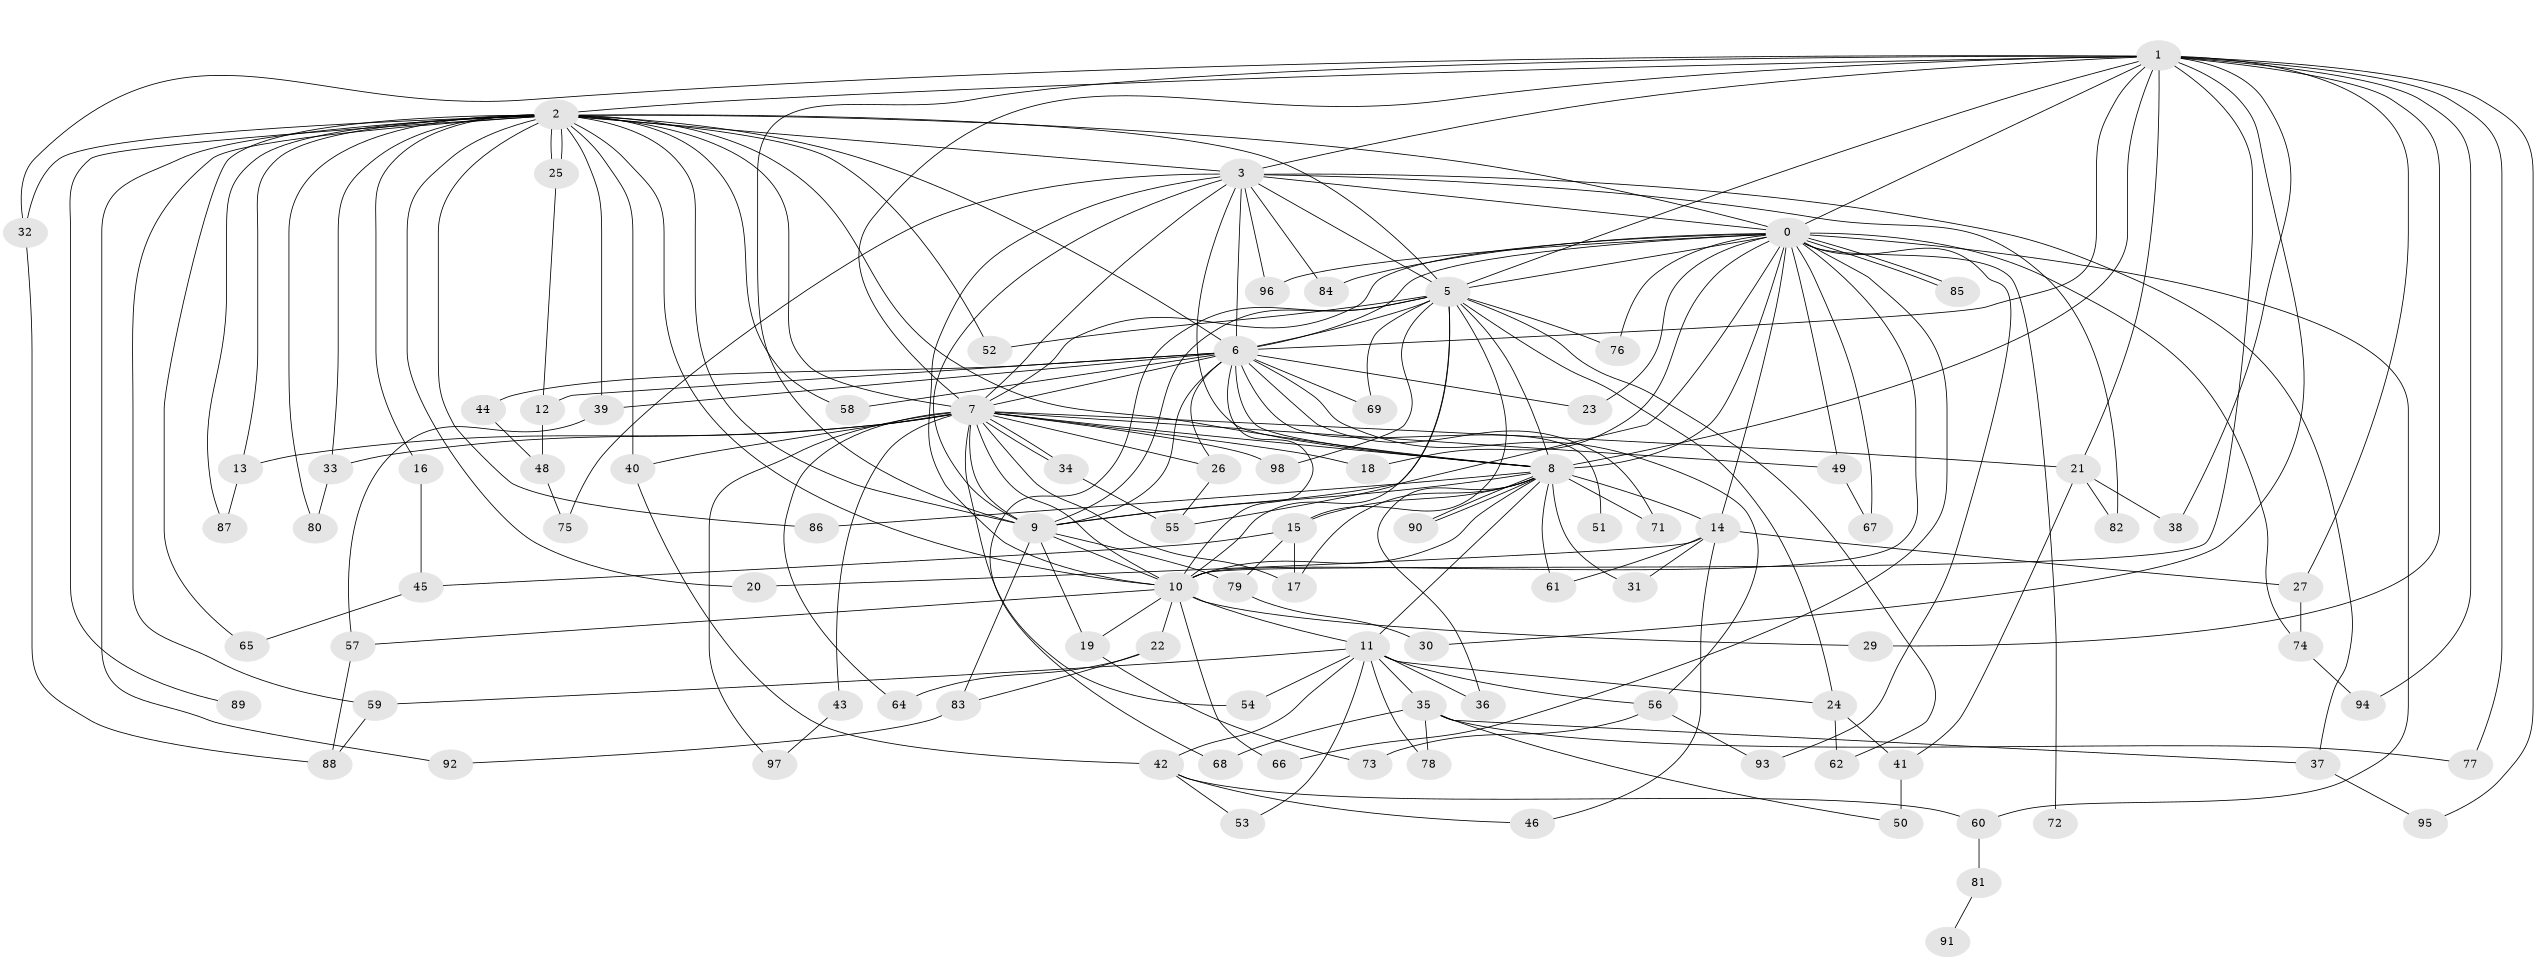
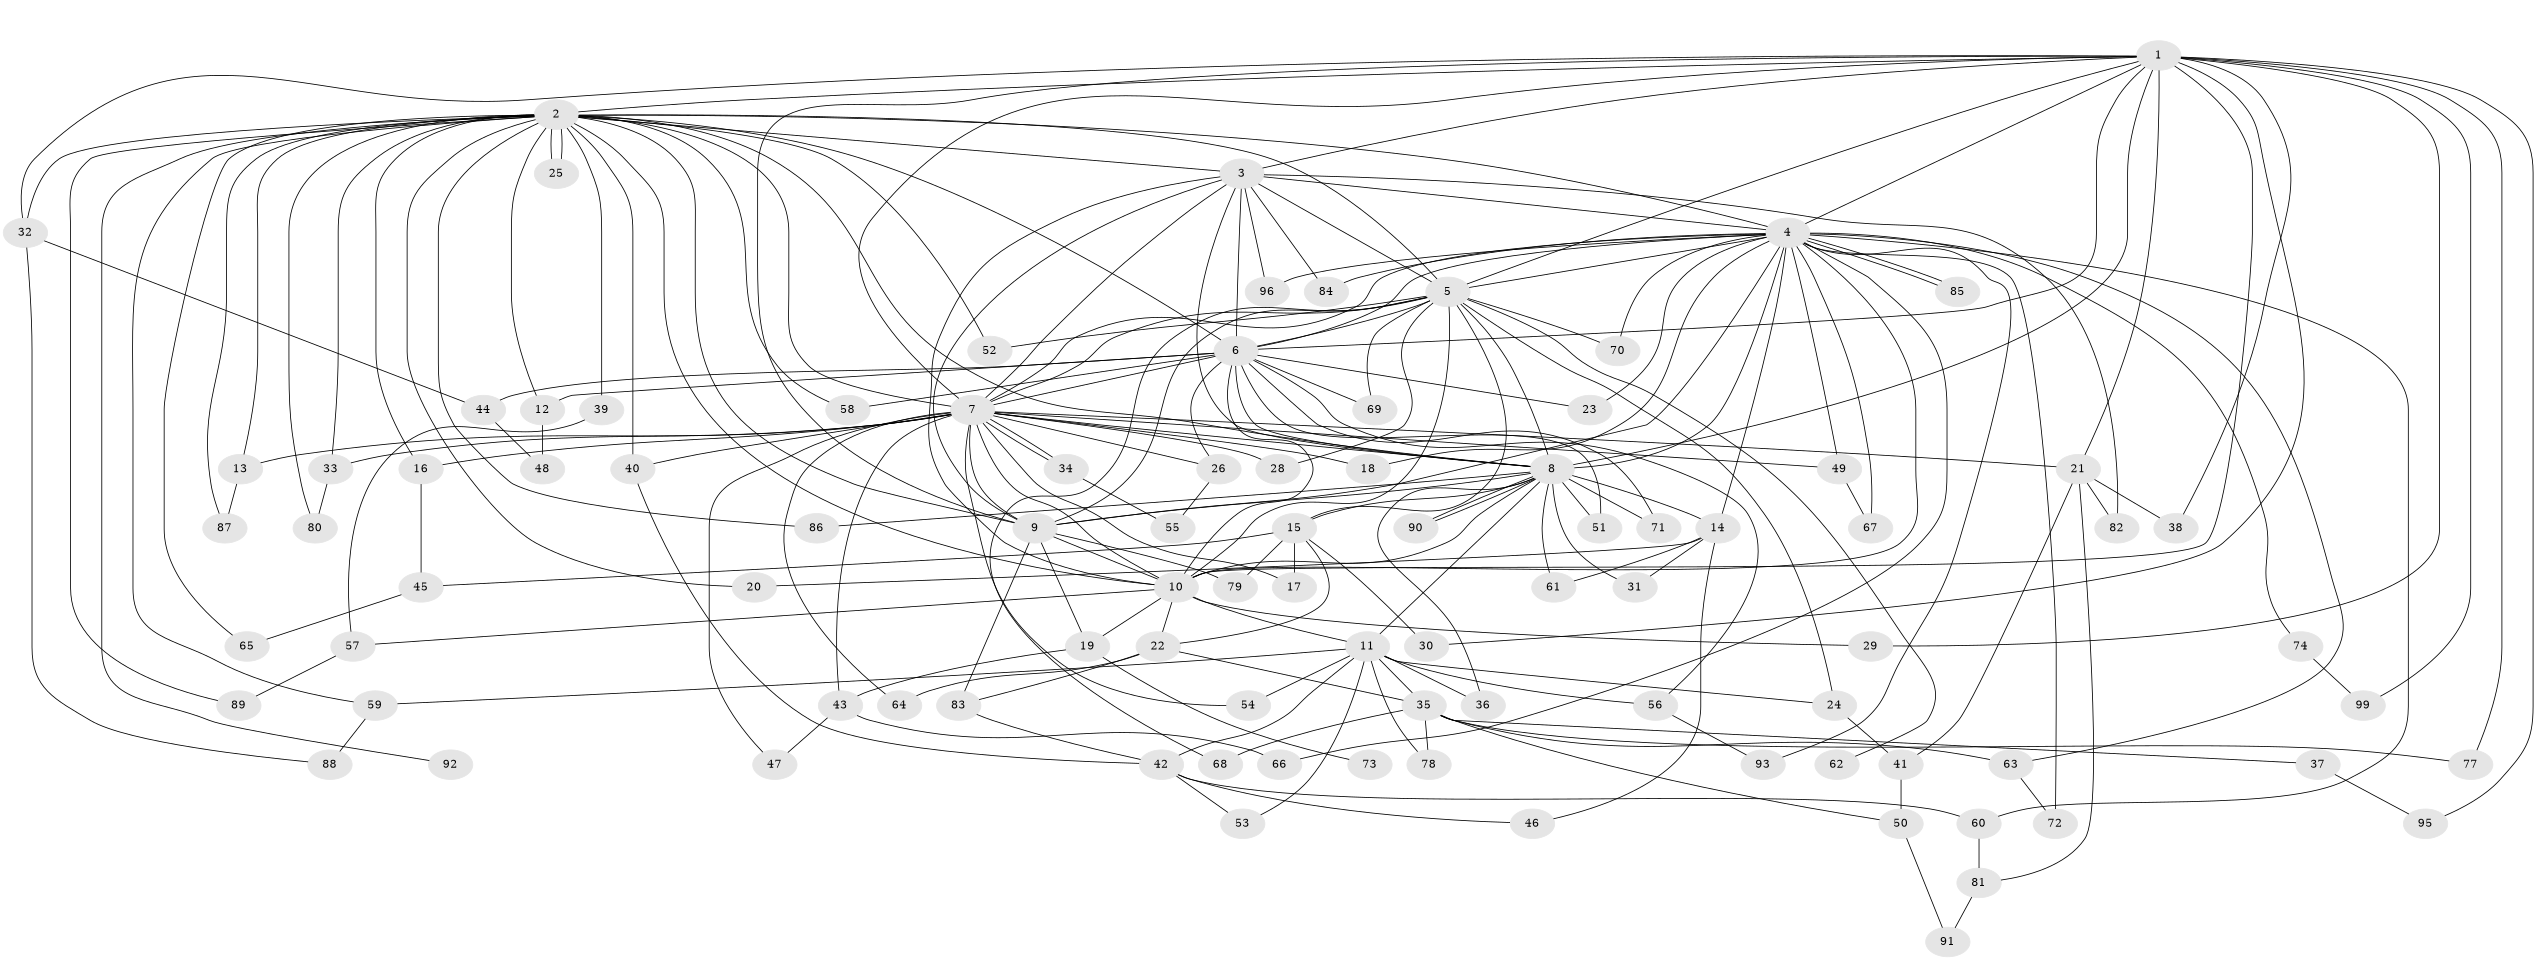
(1985, 229) -> none
(1788, 233) -> (1788, 233)
(550, 292) -> (511, 260)
none -> (244, 317)
(1618, 351) -> (1618, 351)
(919, 381) -> none
none -> (659, 442)
(1165, 469) -> none
(1278, 469) -> (1278, 469)
(1390, 487) -> (1112, 339)
(1361, 513) -> (1576, 499)
(566, 528) -> none
(2301, 587) -> none
(1303, 612) -> (1364, 584)
none -> (1288, 622)
none -> (960, 667)
none -> (1291, 676)
(1206, 688) -> (1060, 735)
(341, 706) -> (296, 676)
(2363, 706) -> (2363, 706)
none -> (2093, 710)
(1836, 730) -> none
(1480, 735) -> none
(709, 748) -> (1062, 741)
(775, 765) -> (775, 765)
none -> (2011, 765)
none -> (1924, 883)
